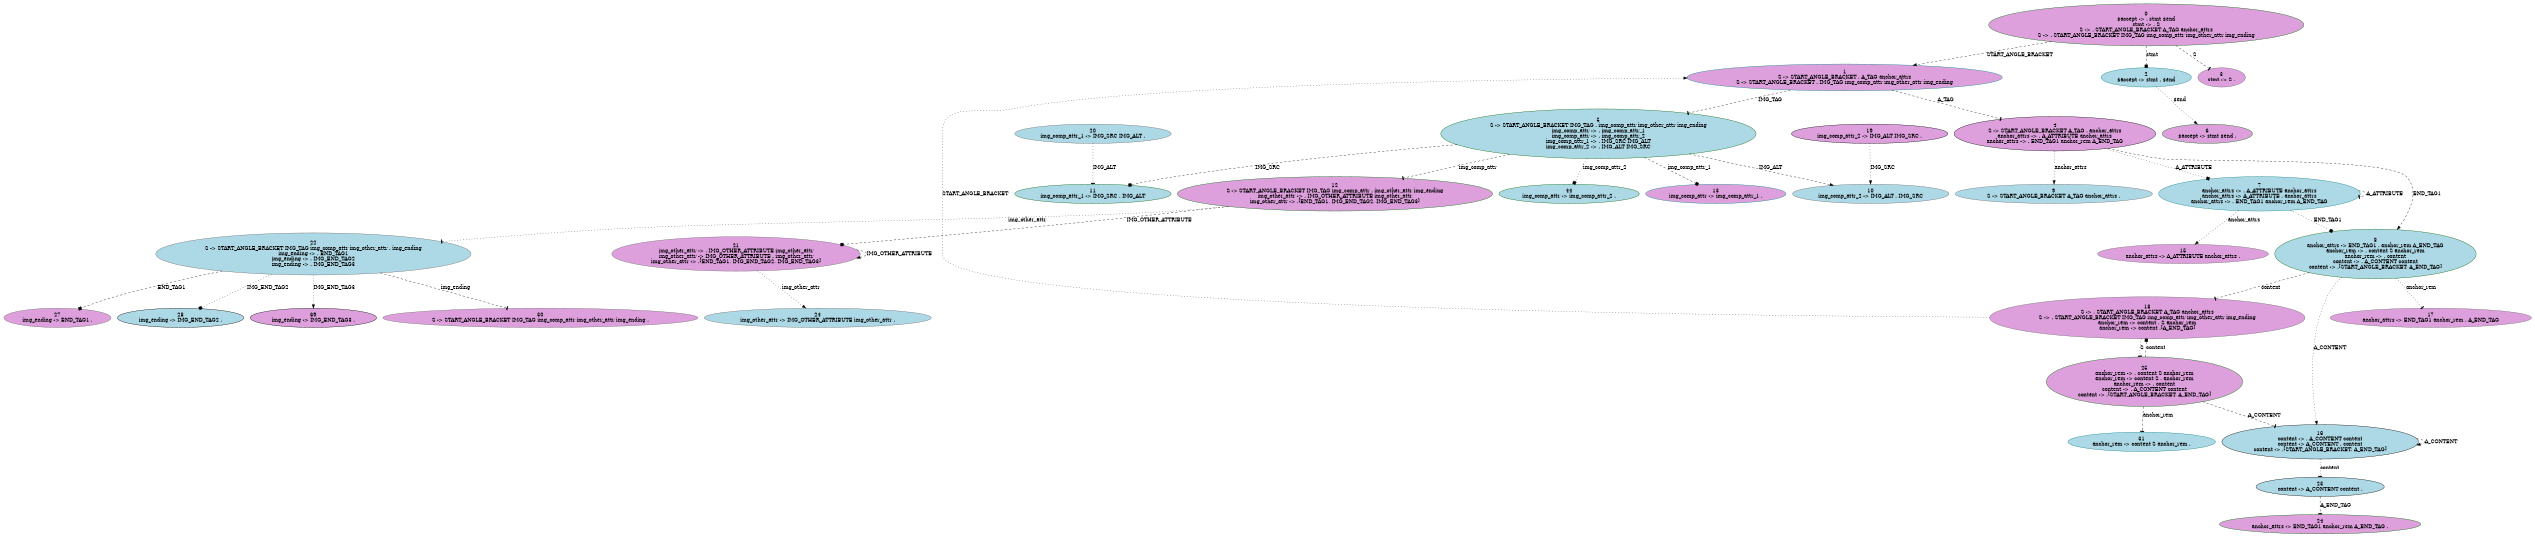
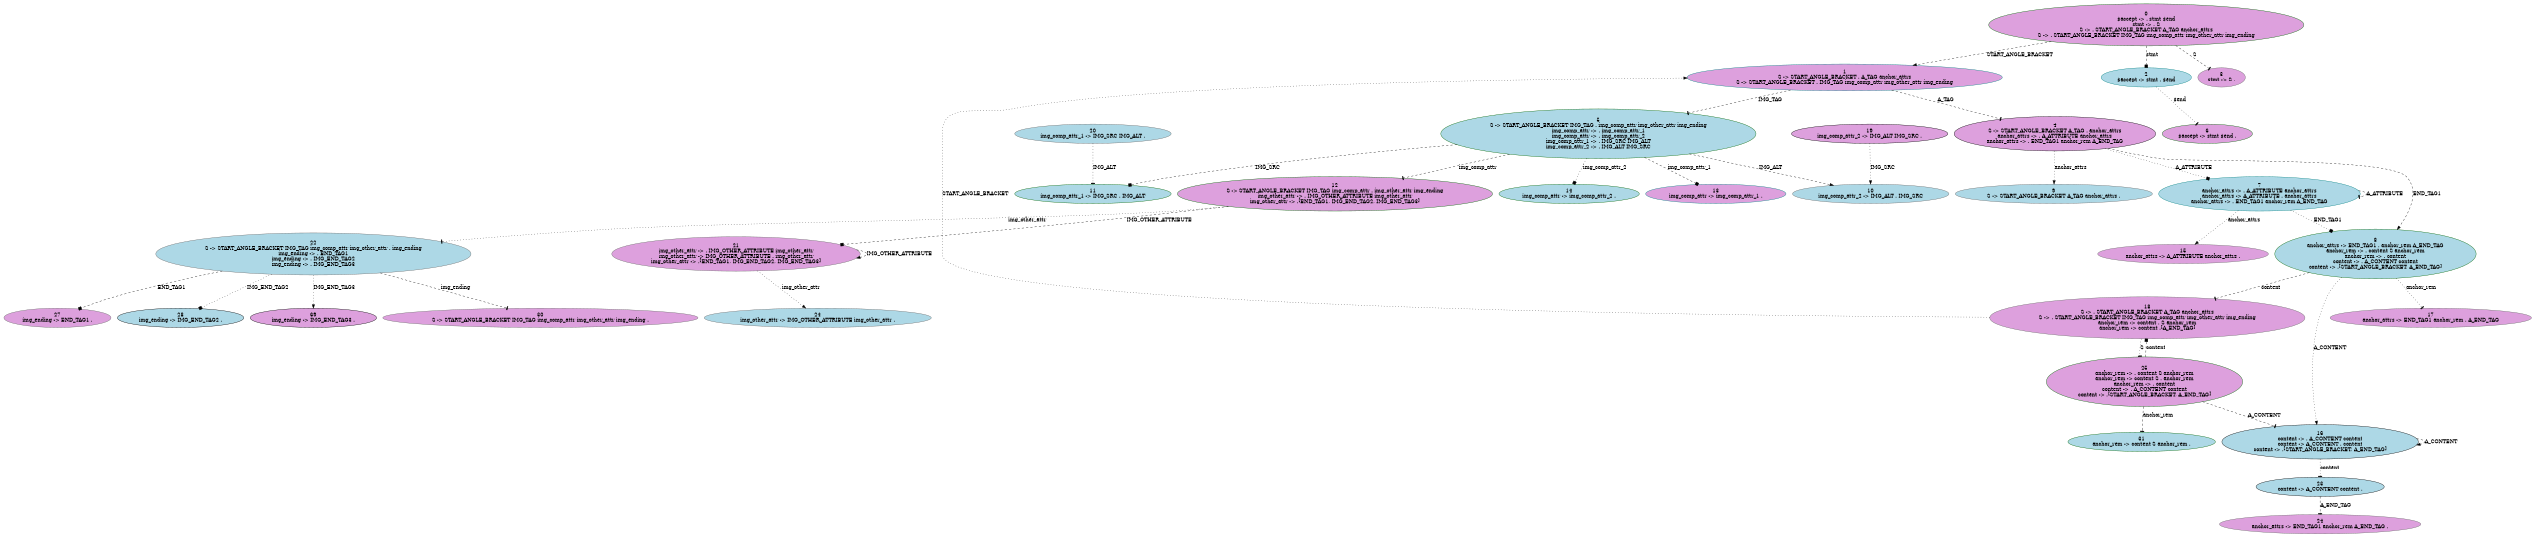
(2176, 105) -> (2176, 105)
(1569, 194) -> (1569, 194)
(2142, 442) -> (2142, 442)
(2320, 524) -> (2320, 524)
